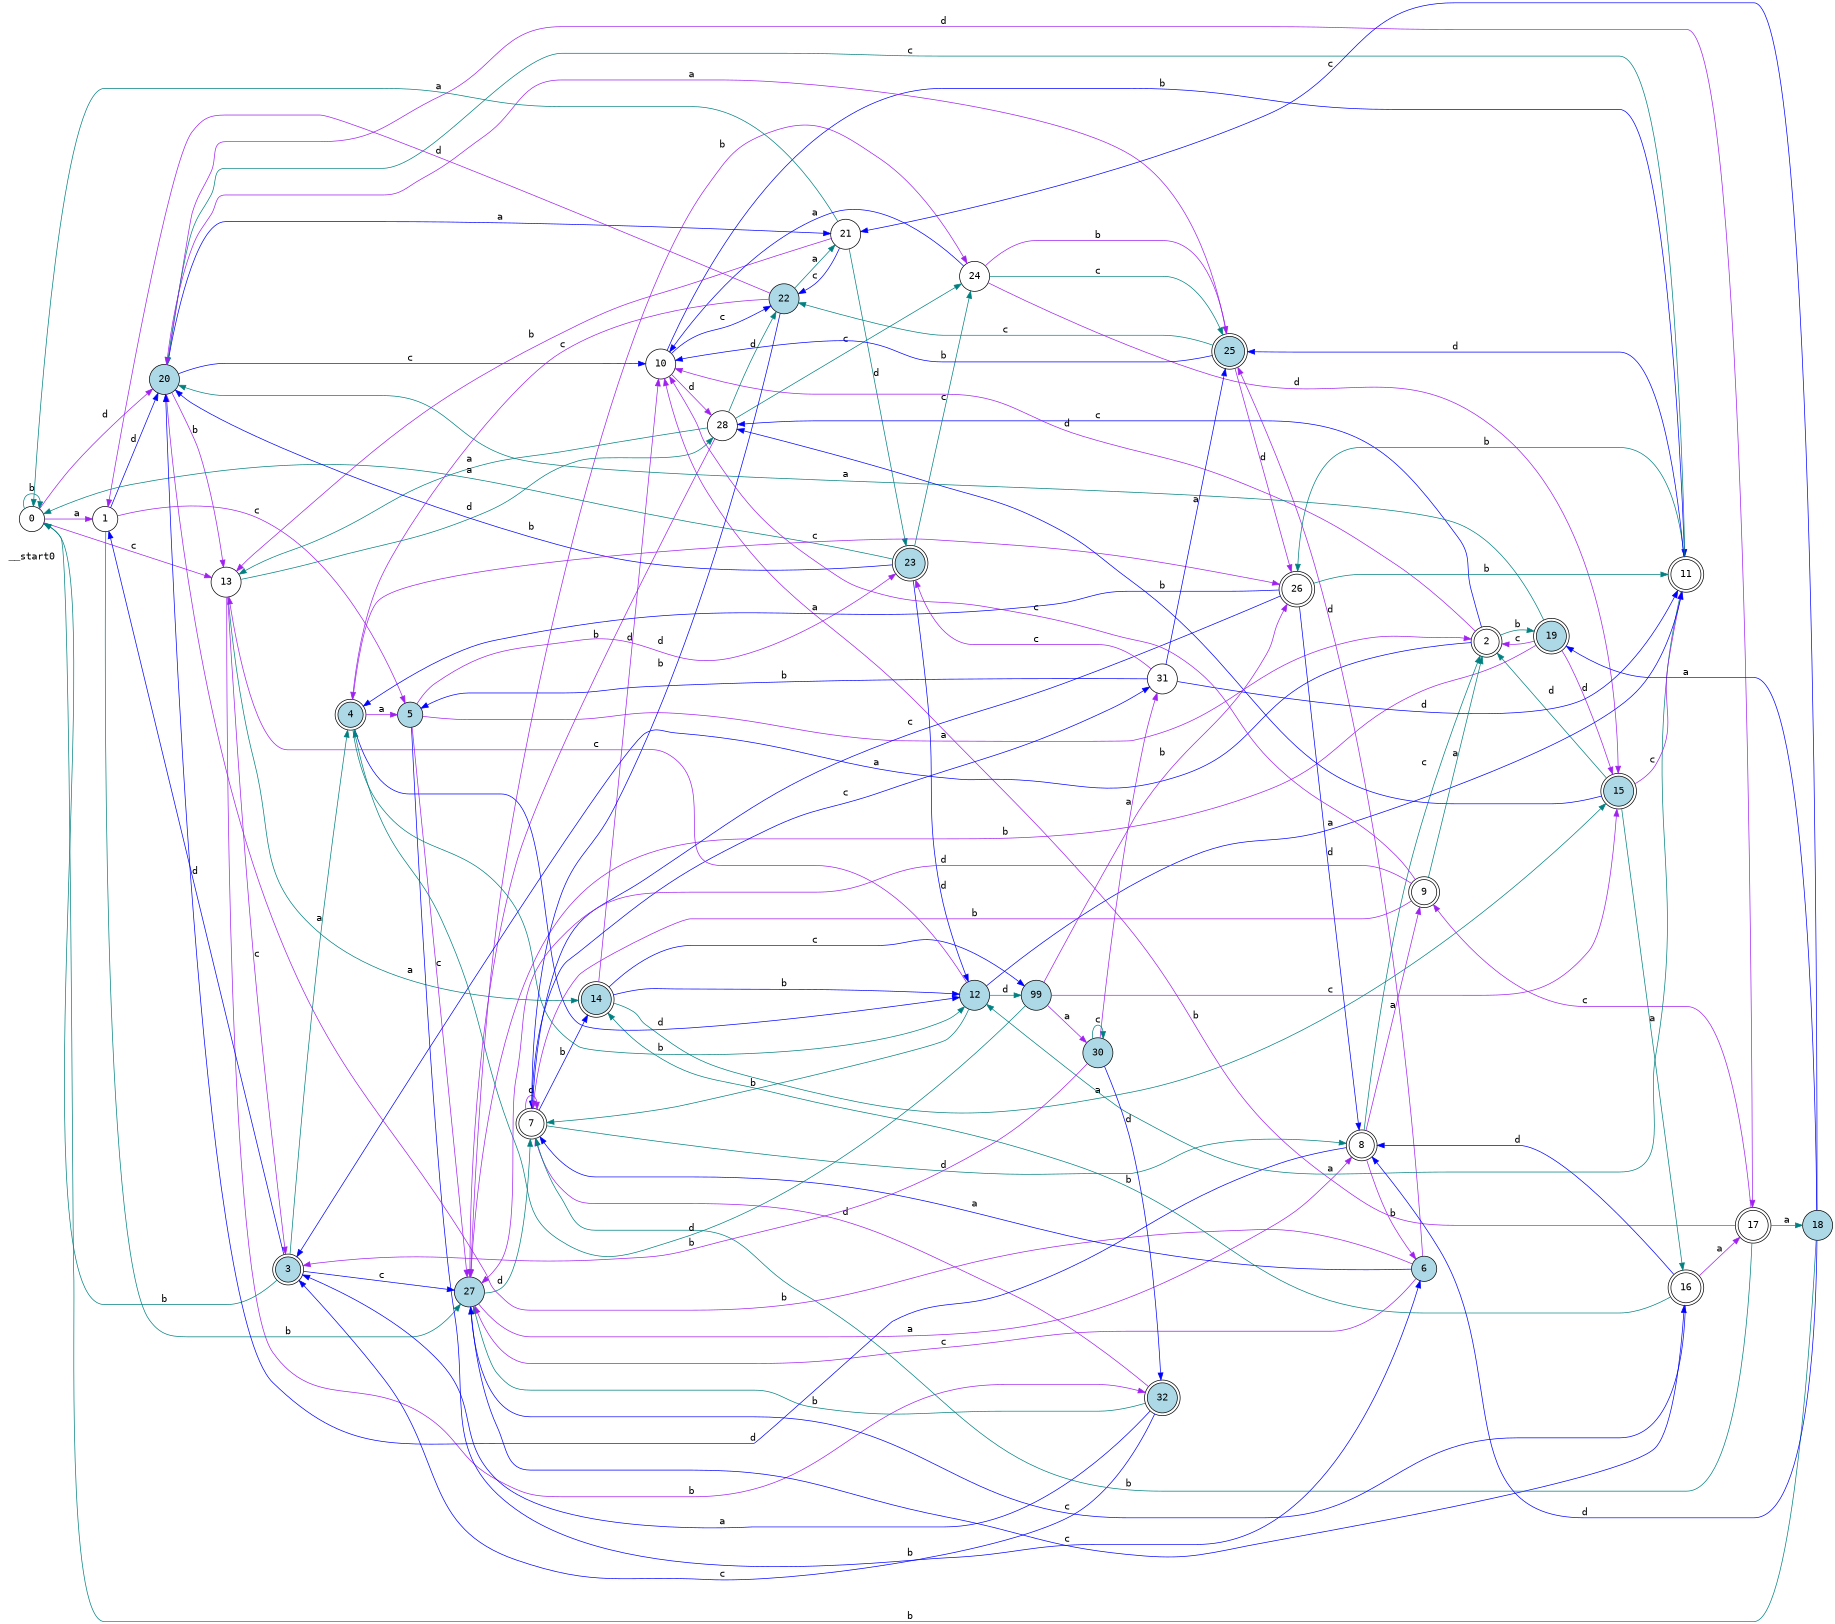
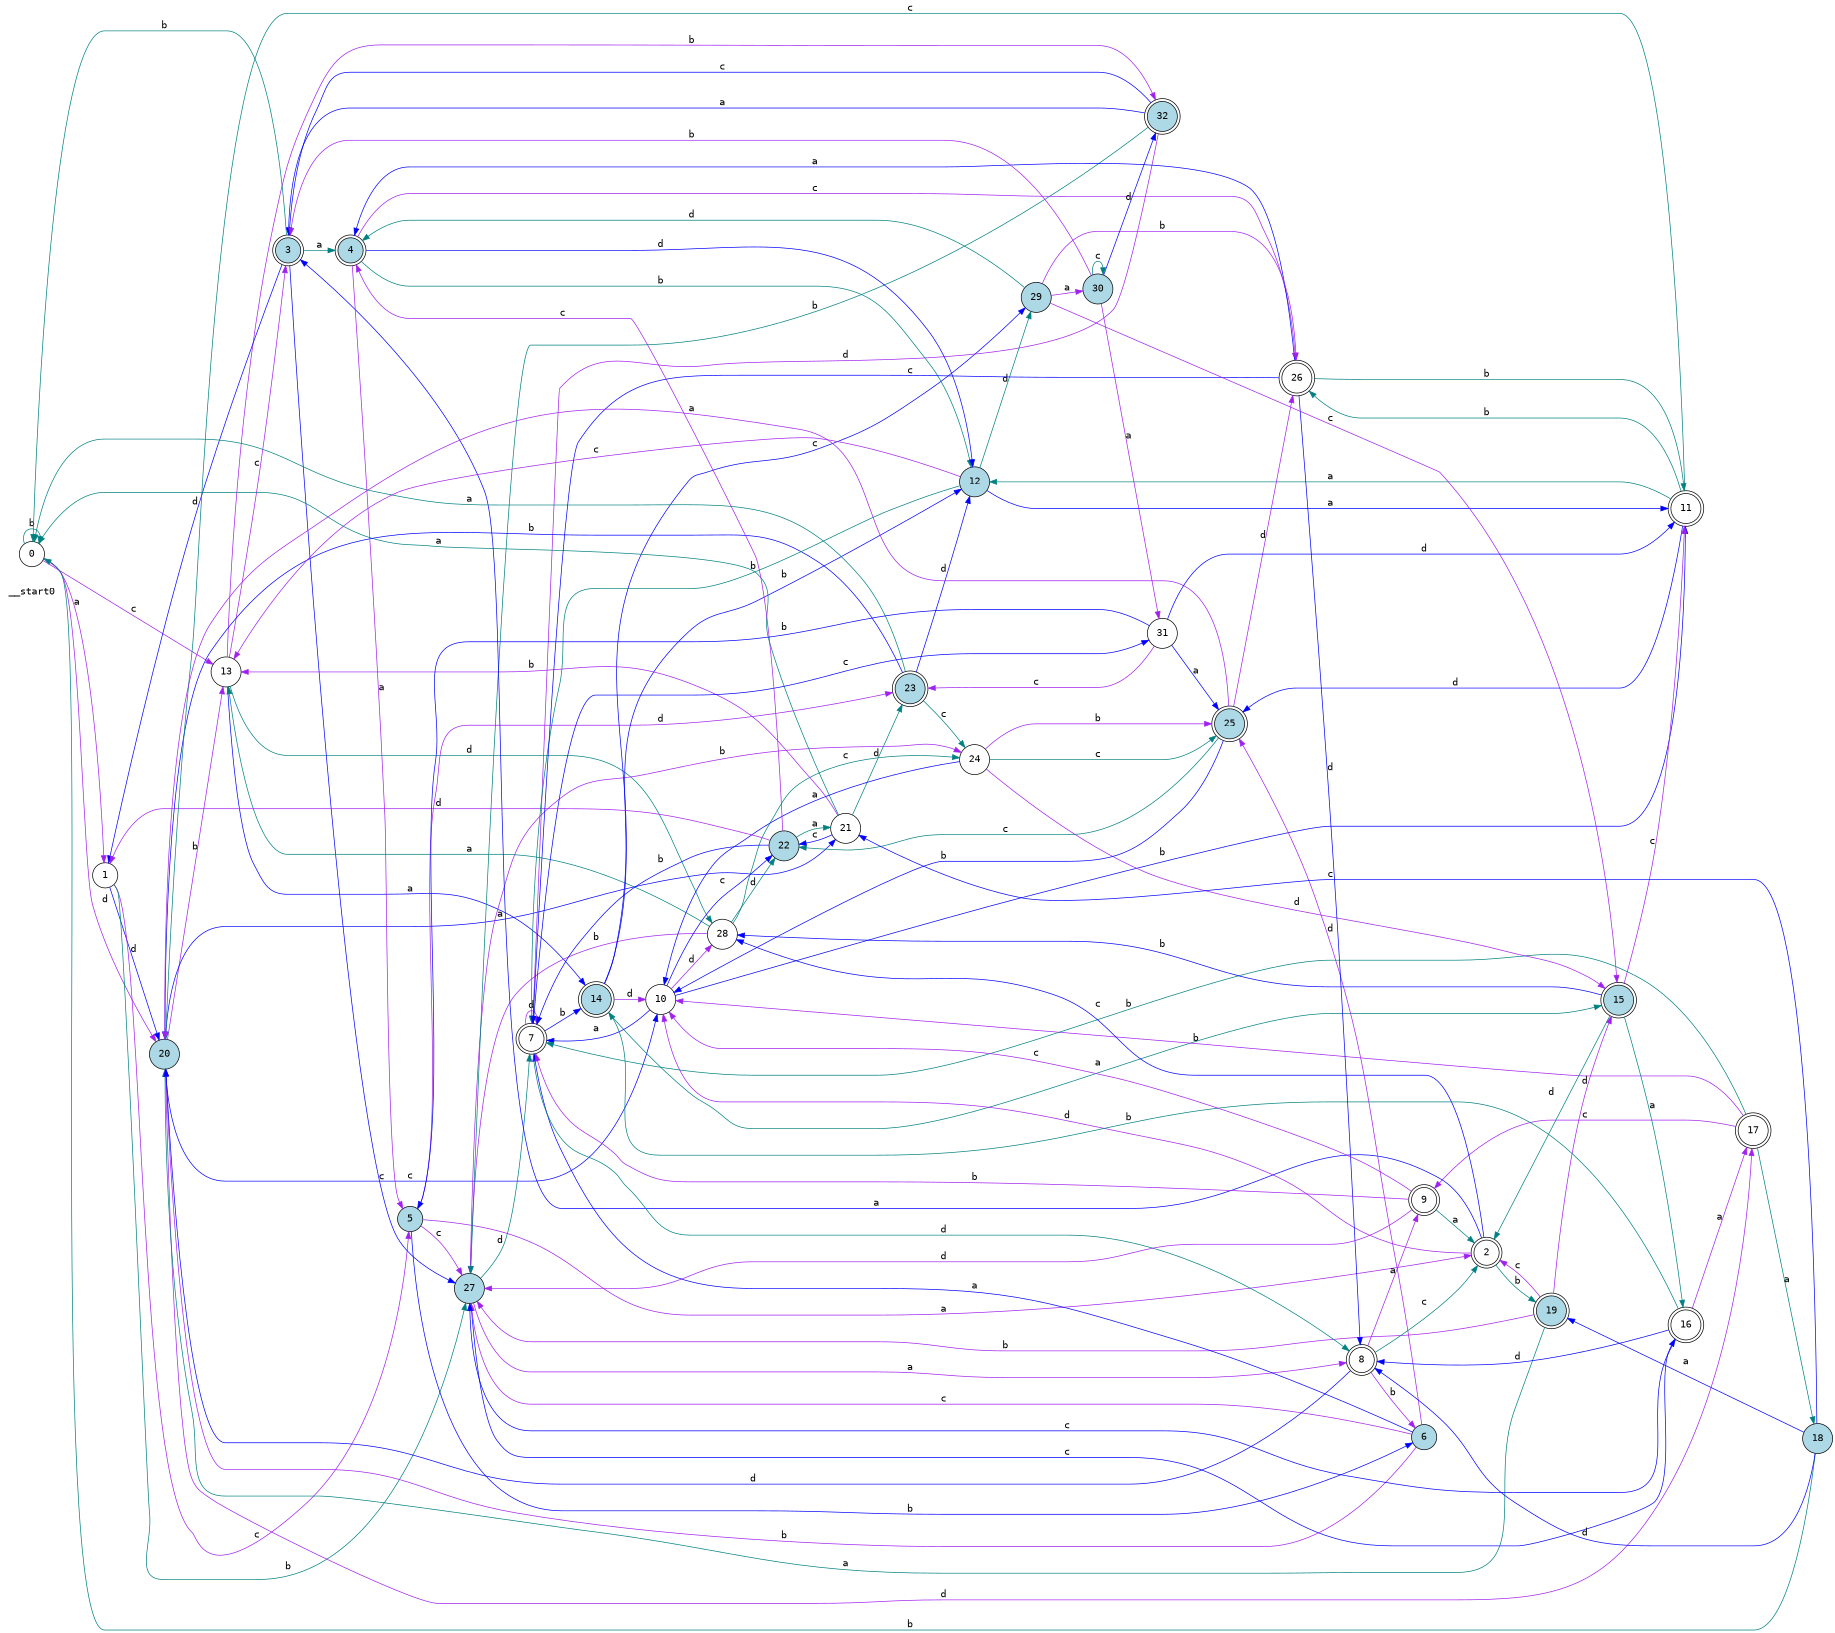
(290, 900) -> (335, 894)
(1036, 995) -> (1036, 297)
none -> (606, 1036)
